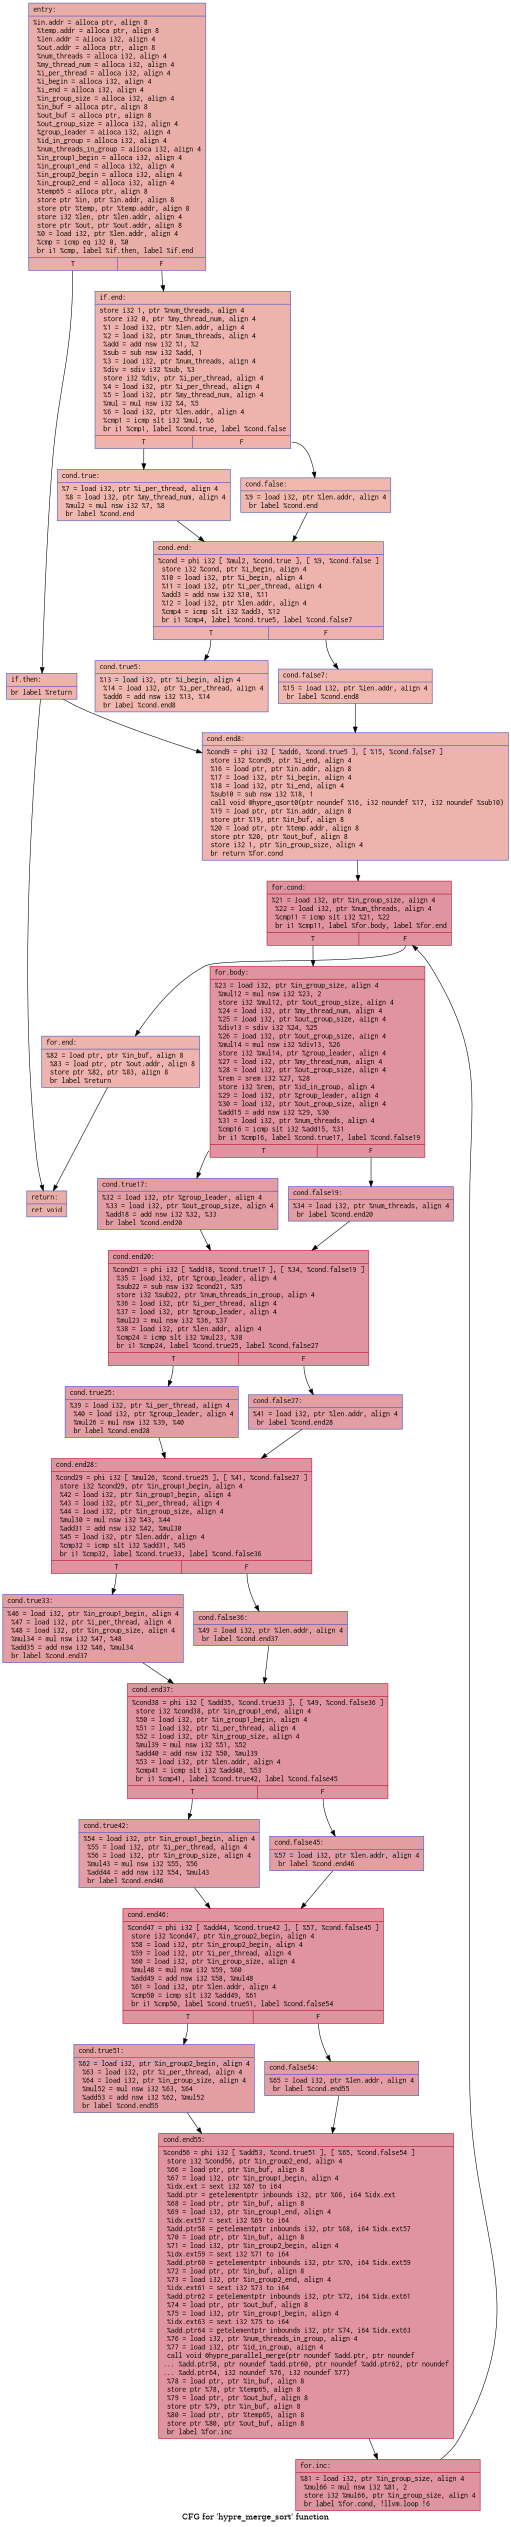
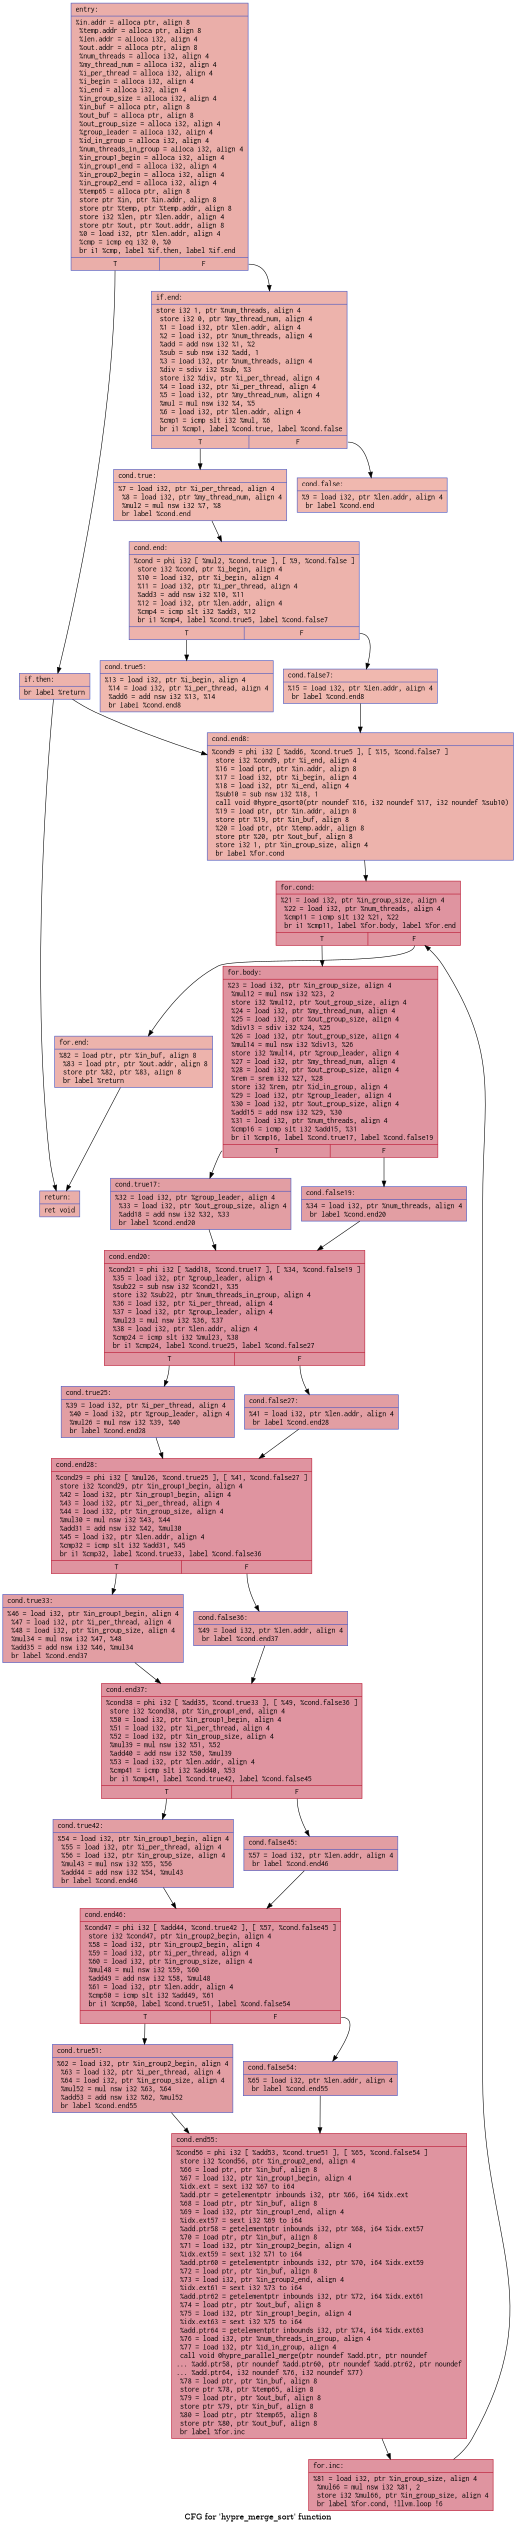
(301, 524) -> none
(245, 853) -> (248, 853)
